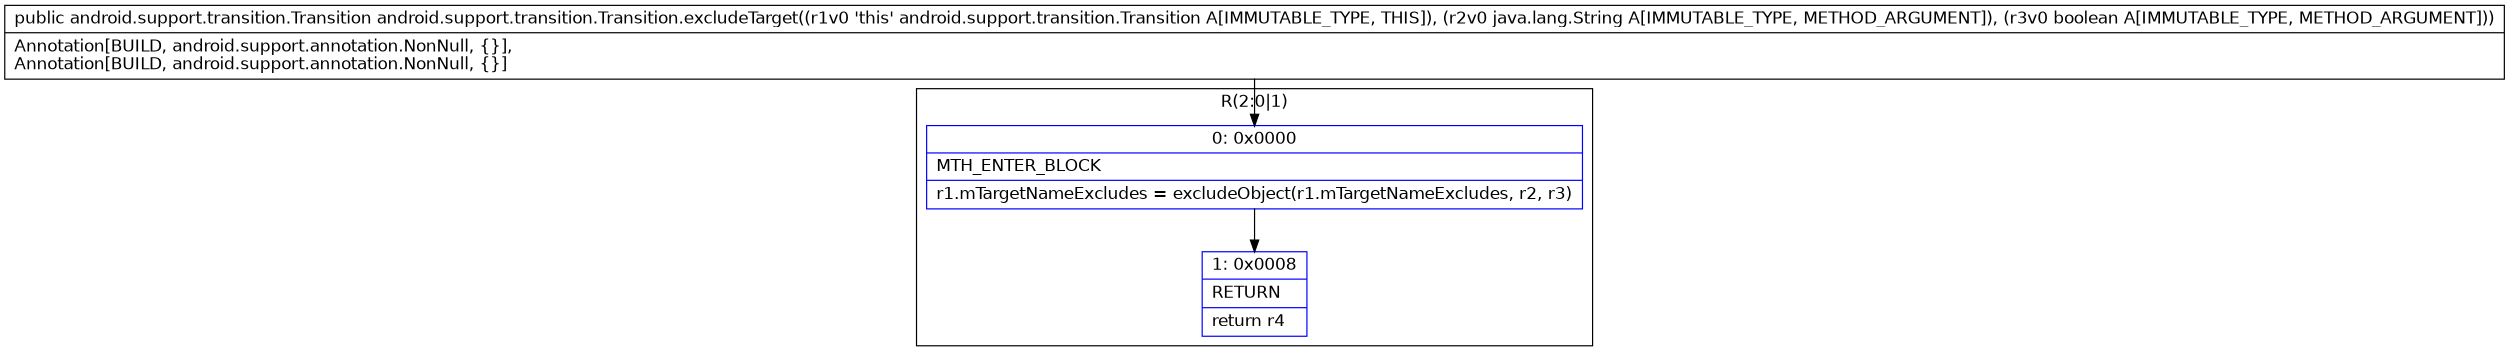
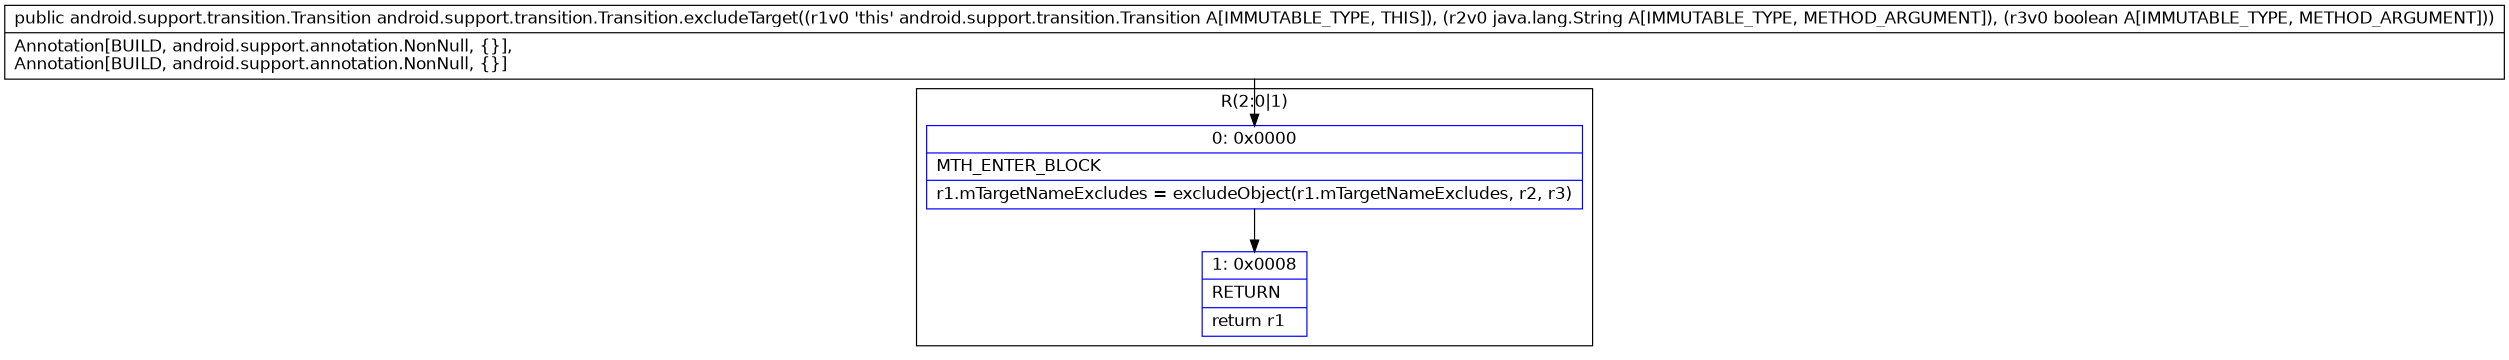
(1249, 321) -> (1249, 321)
